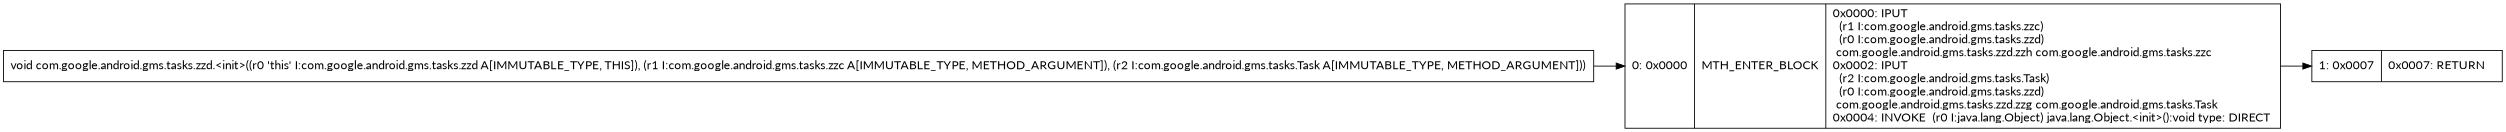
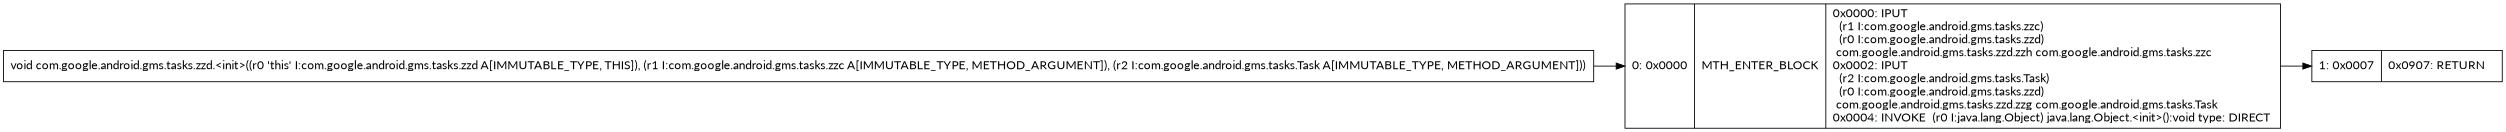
(2442, 66) -> (2442, 66)
